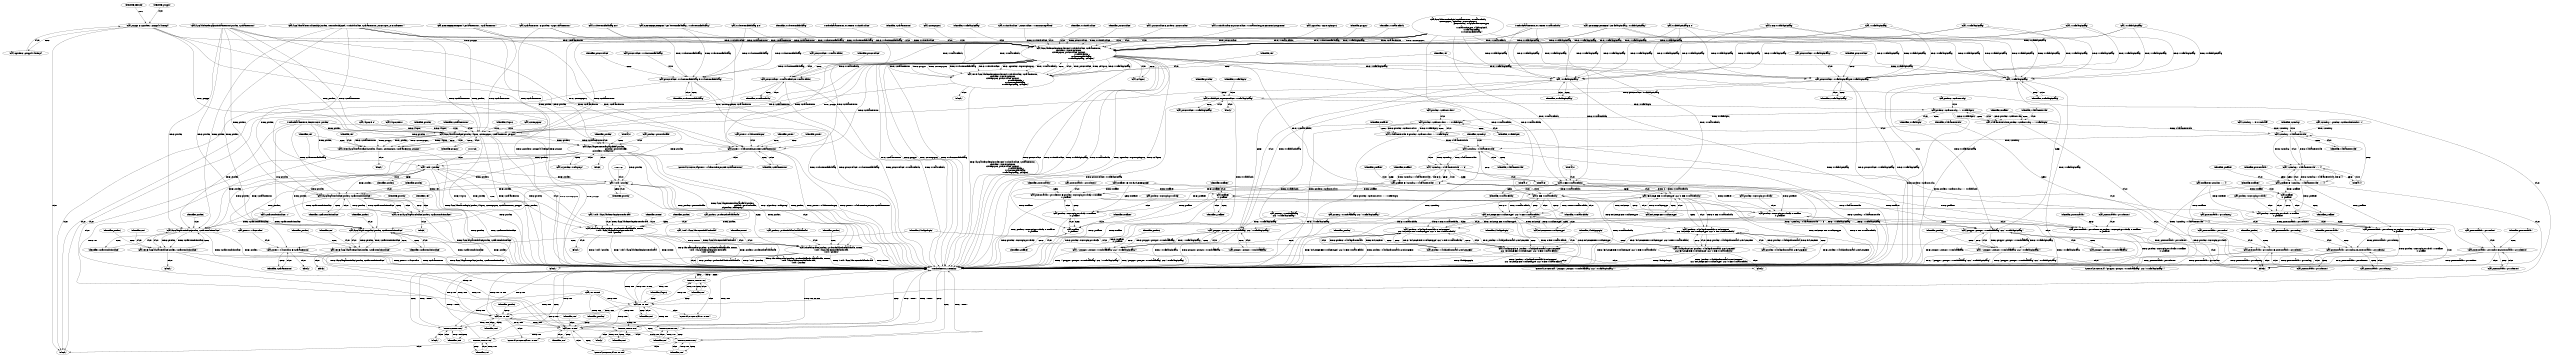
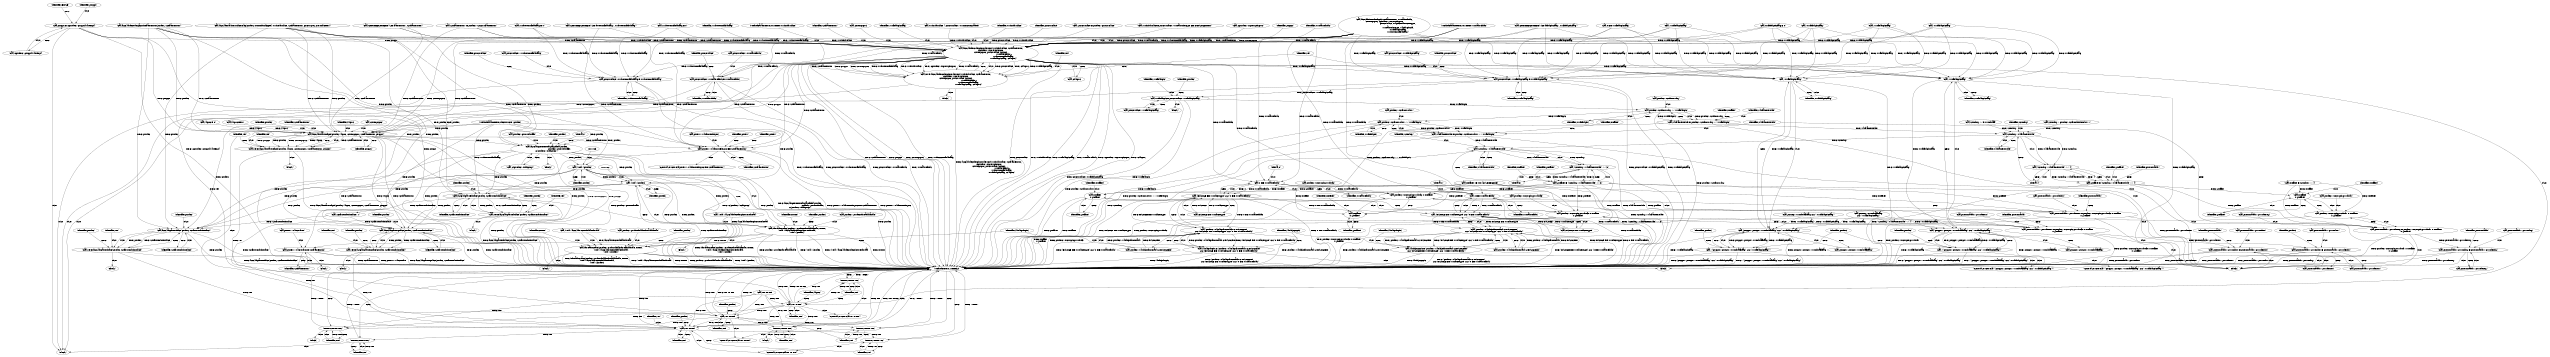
(282, 177) -> (409, 177)
(1131, 183) -> (1480, 183)
(2303, 200) -> none
(1530, 266) -> (1459, 127)
